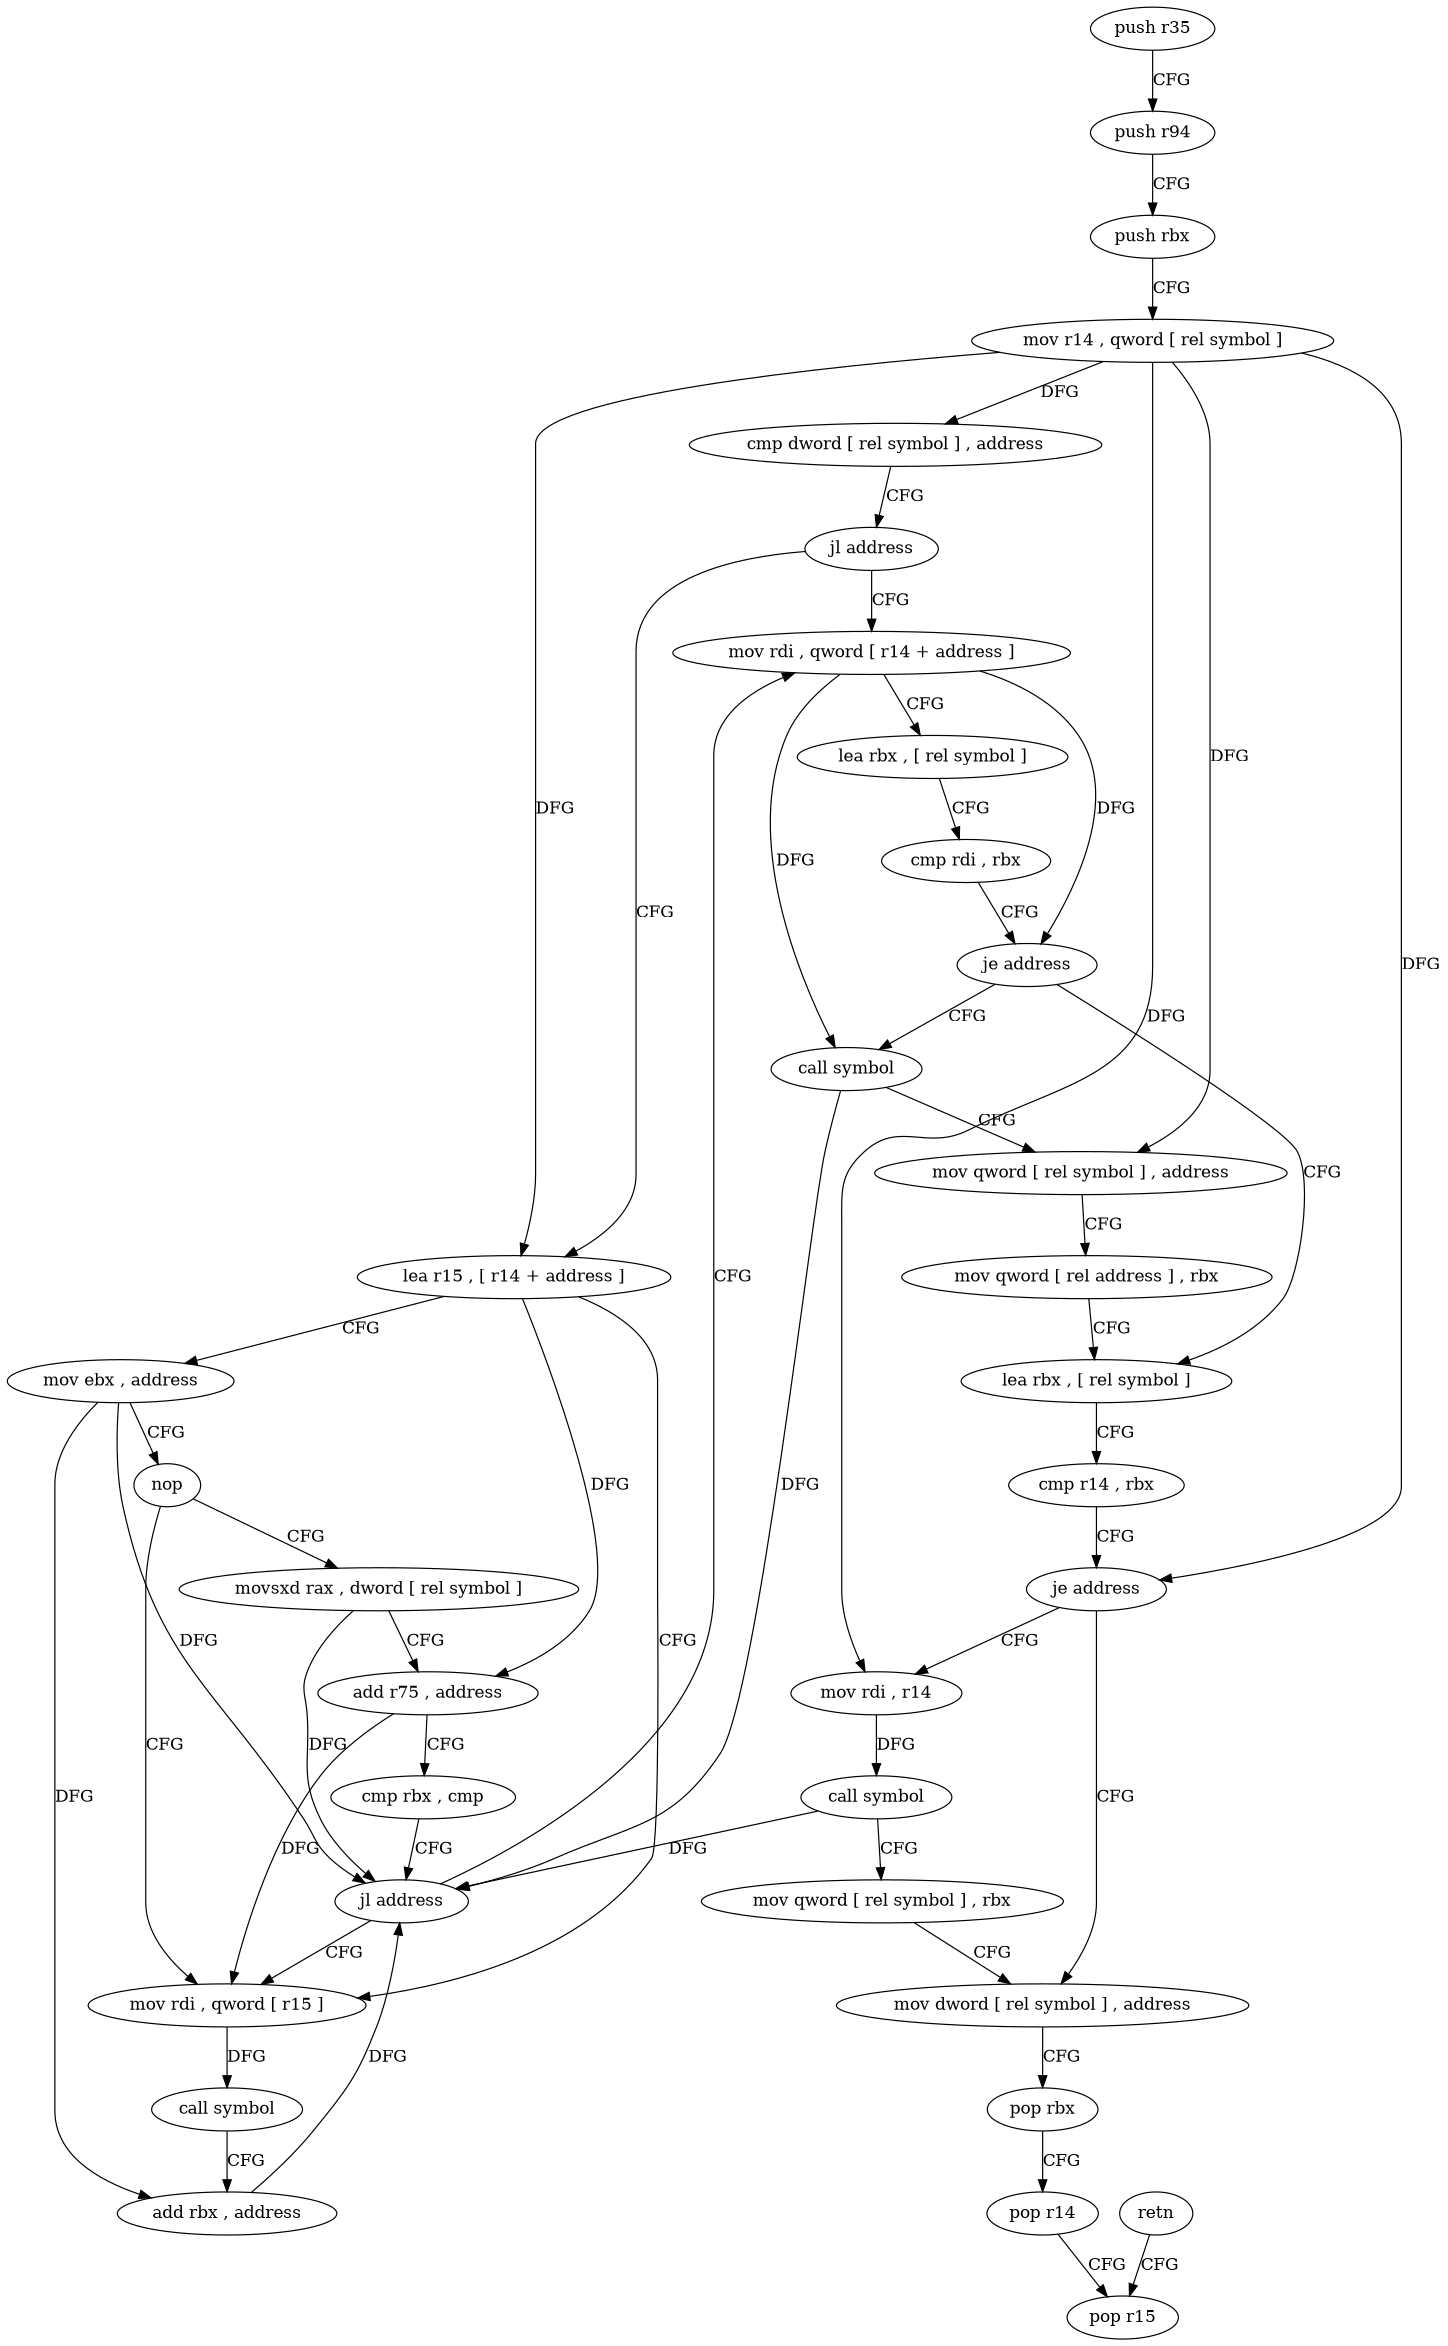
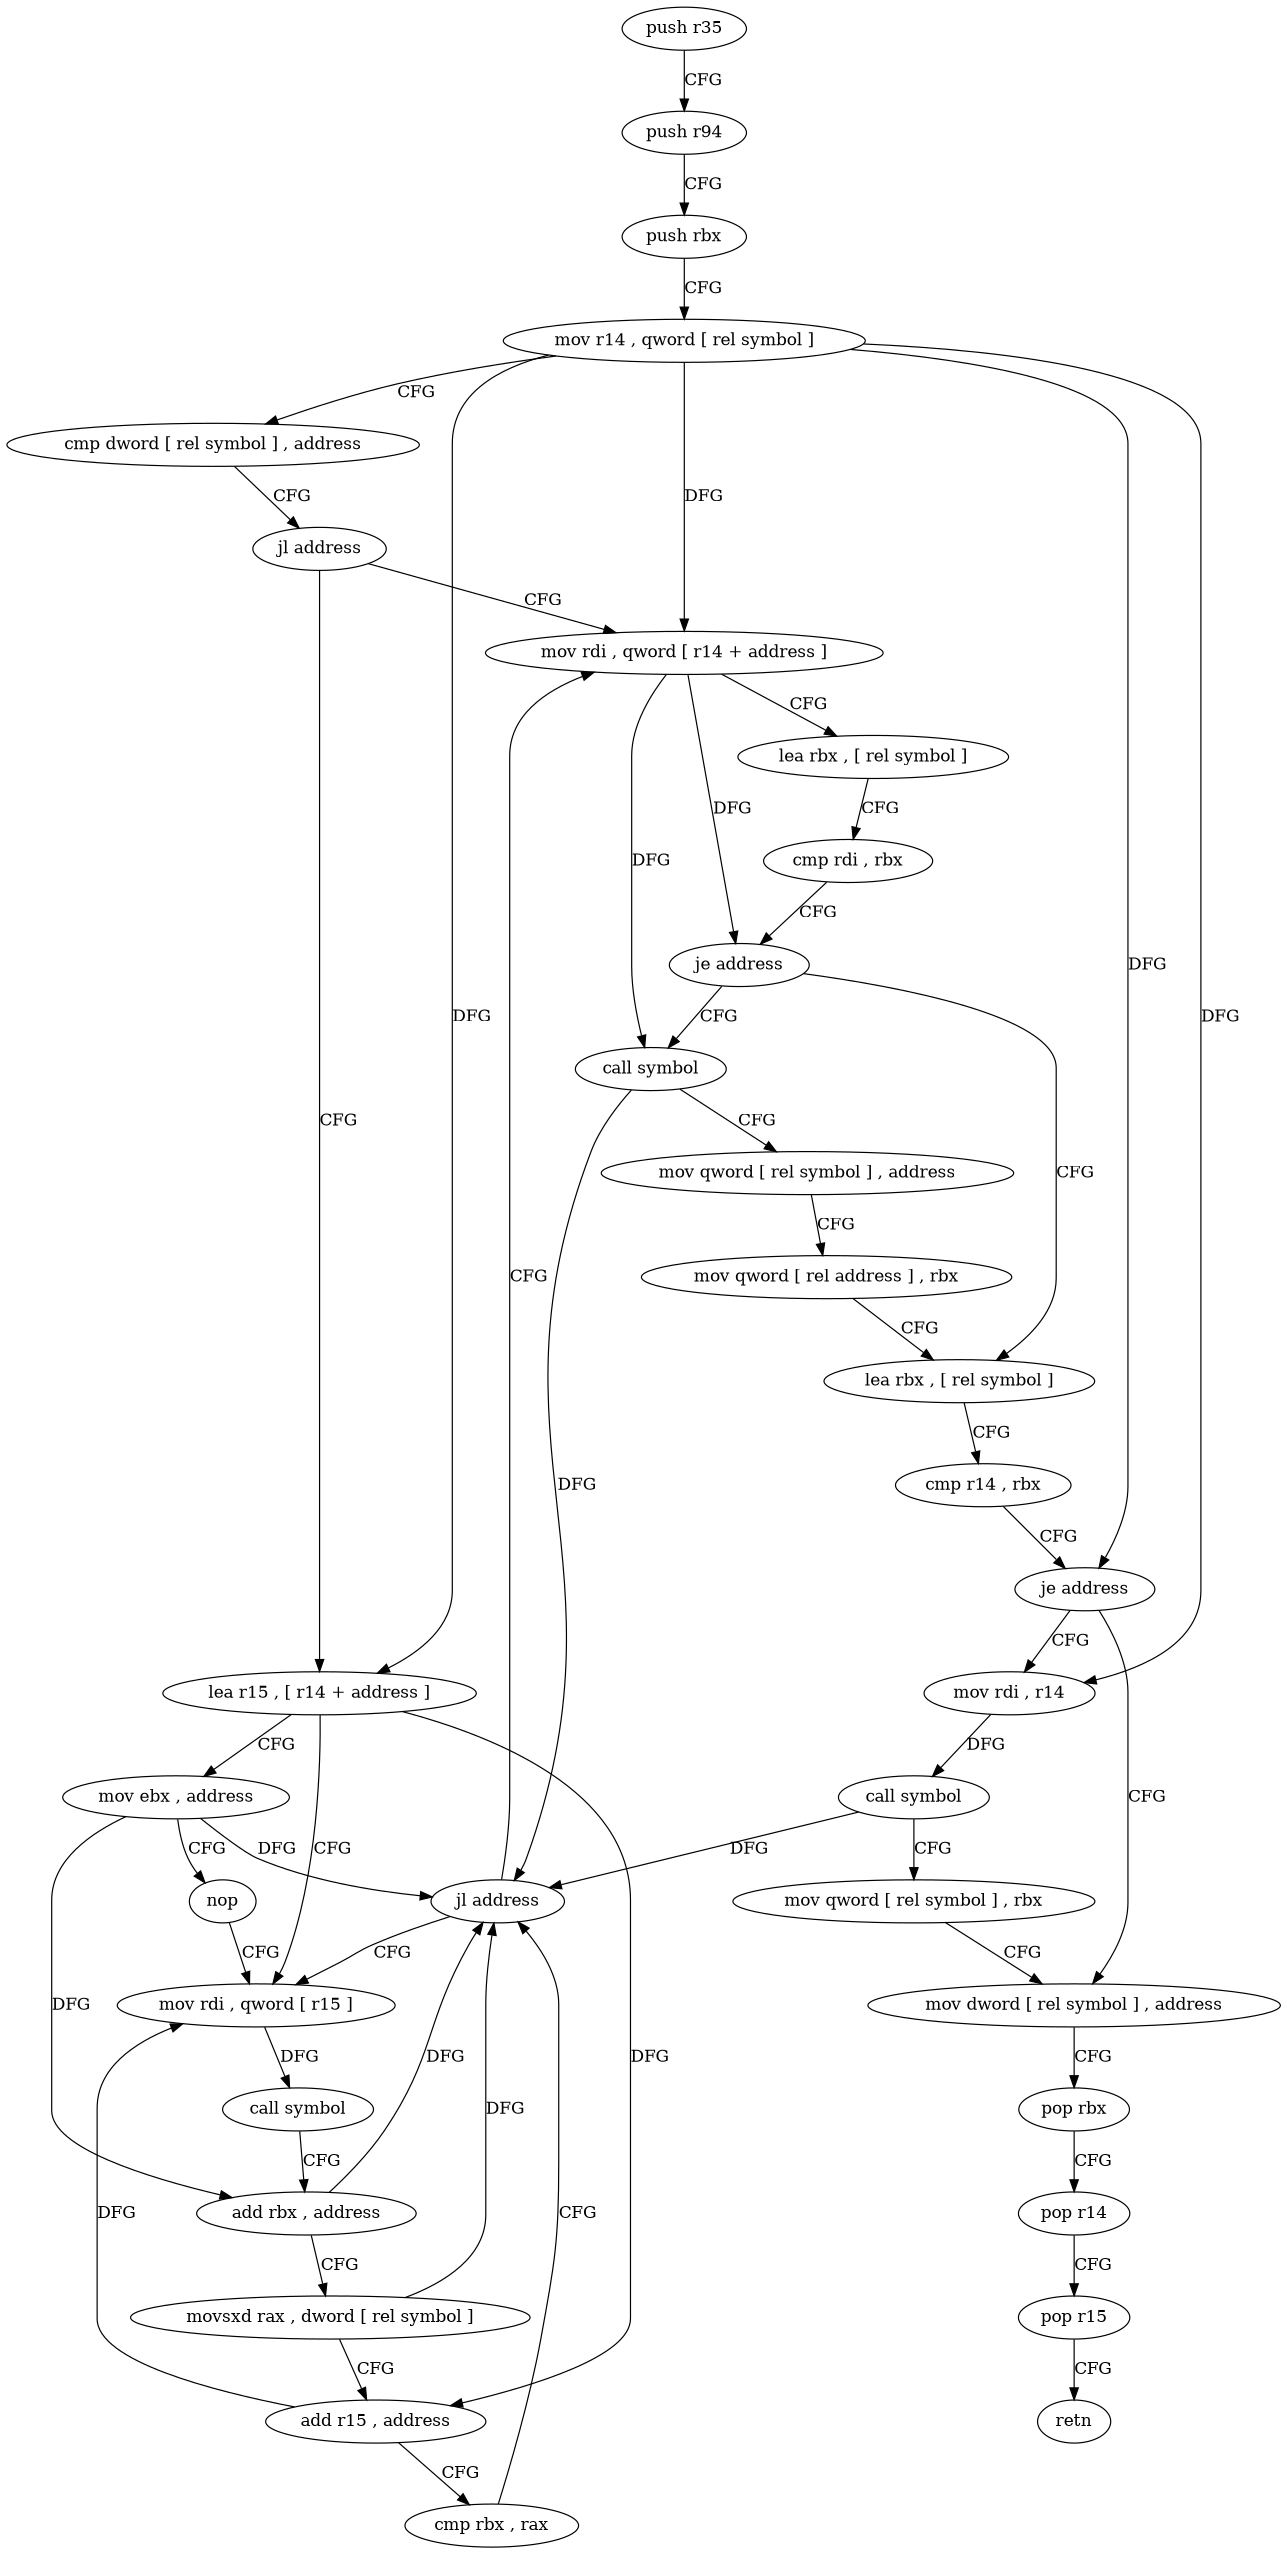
(1060, 393) -> (416, 393)
(1210, 763) -> (684, 491)
(260, 1531) -> (317, 2260)
(428, 1693) -> (376, 2422)
(423, 1797) -> (492, 2526)
(1141, 2260) -> (1074, 2364)
